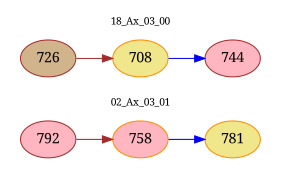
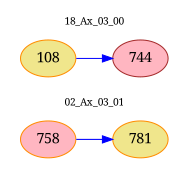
(48, 58) -> none
(140, 58) -> (48, 58)
(48, 139) -> none
